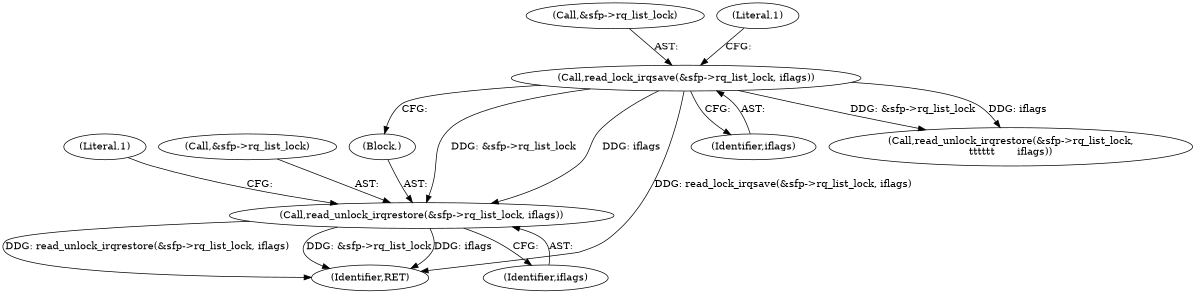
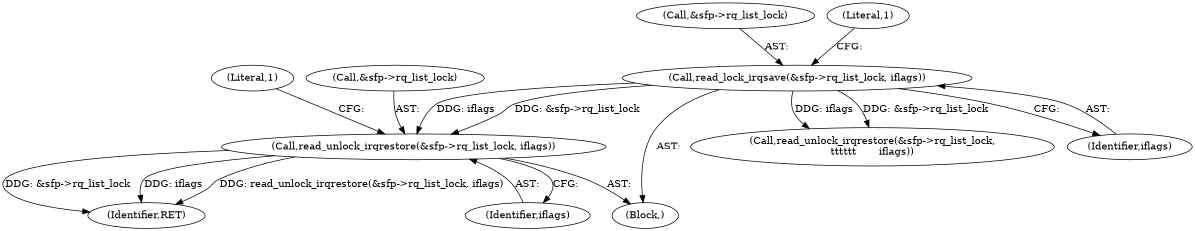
(416, 109) -> (670, 147)
(397, 179) -> (567, 173)
(602, 243) -> none
